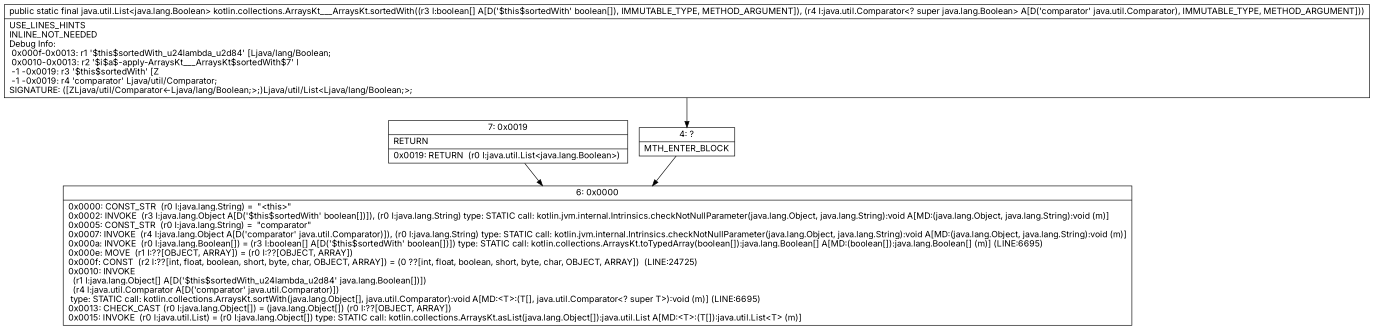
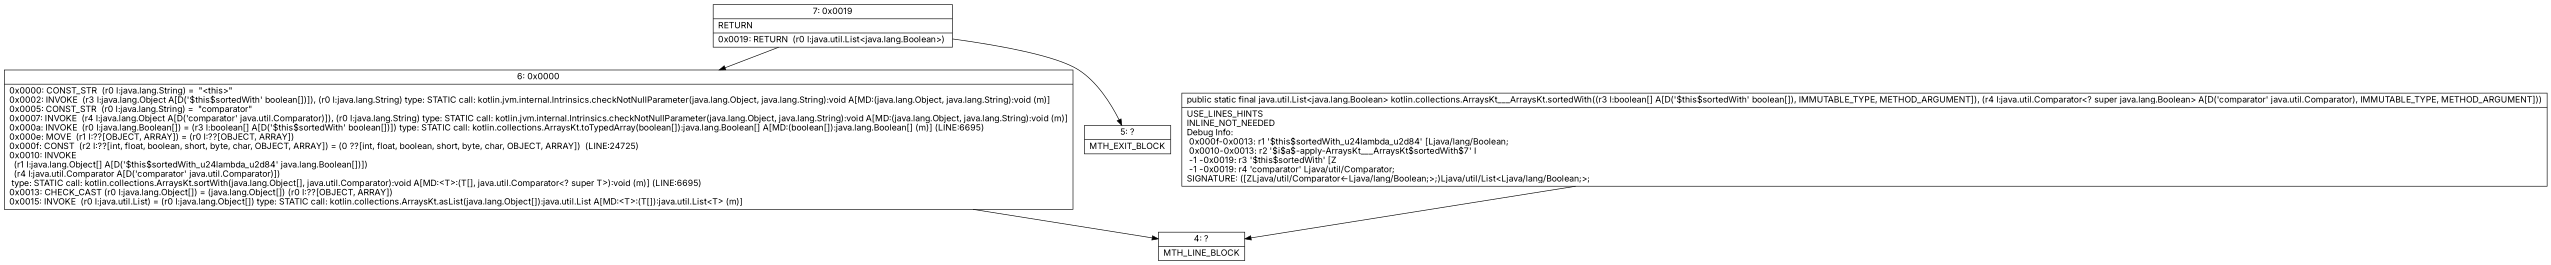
none -> (1128, 140)
(687, 149) -> (1202, 253)
(666, 168) -> (1062, 224)
